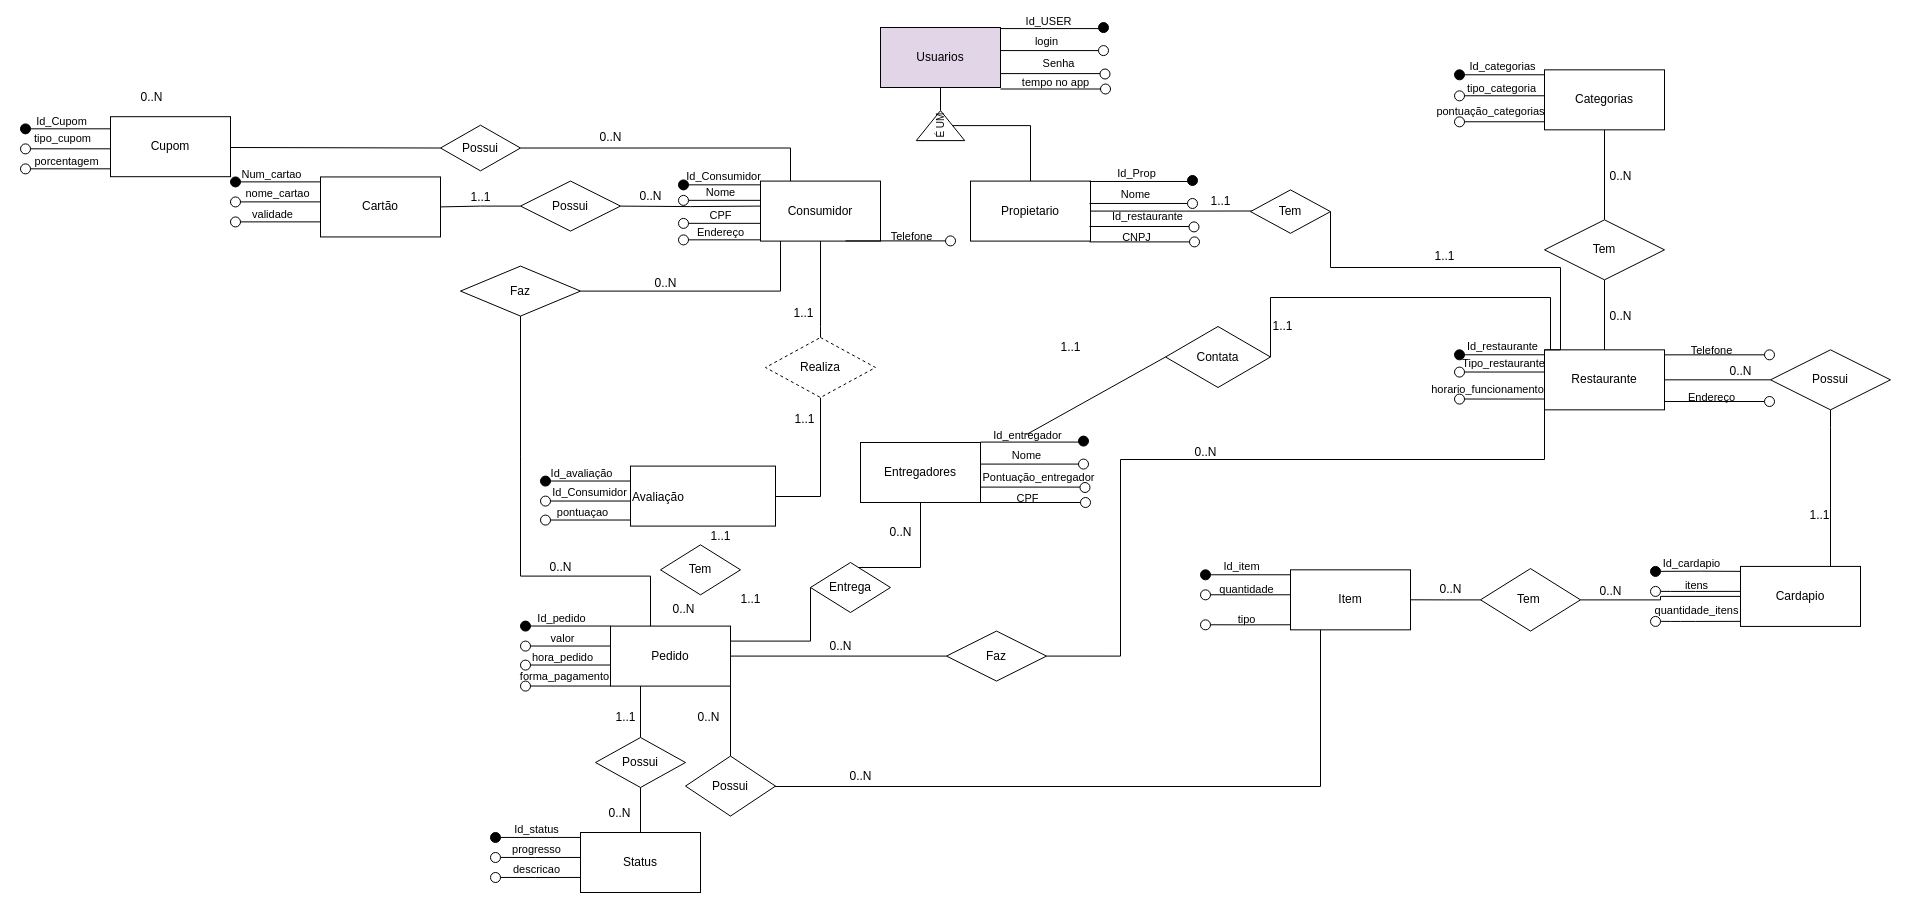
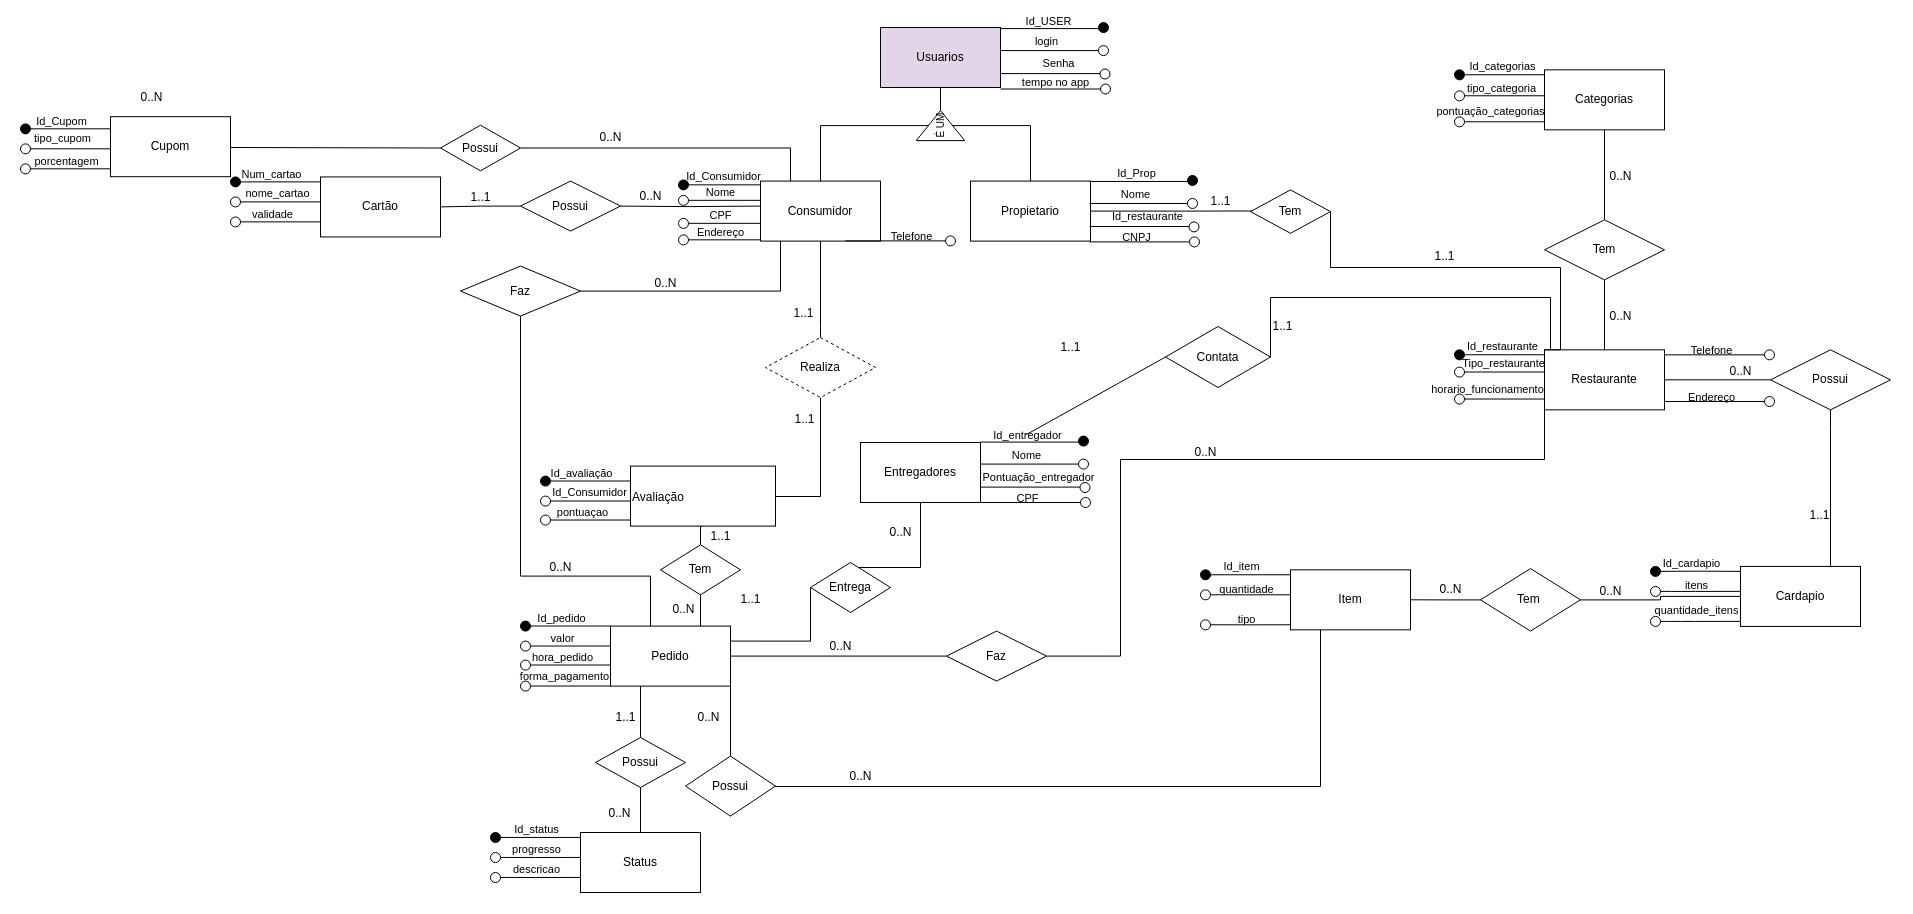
none -> (847, 126)
none -> (701, 609)
